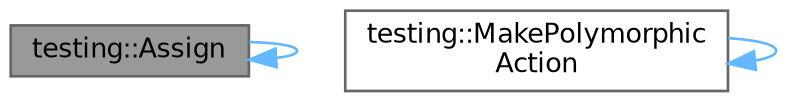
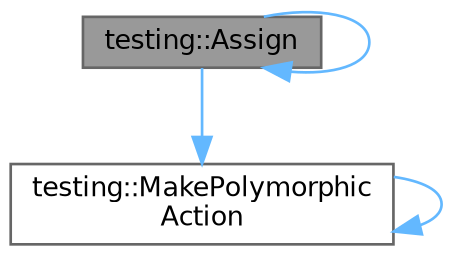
none -> (202, 102)
